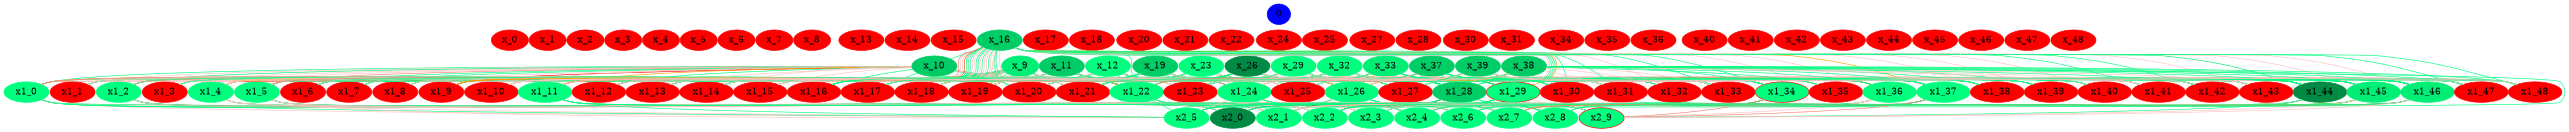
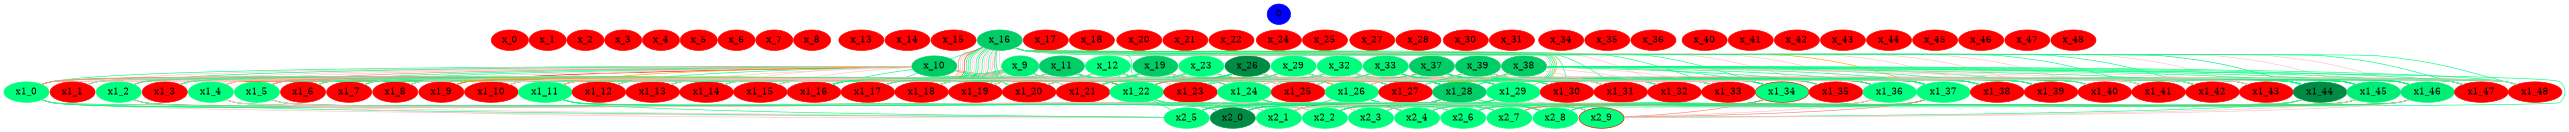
(775, 79) -> (775, 79)
(1513, 92) -> (1513, 92)
